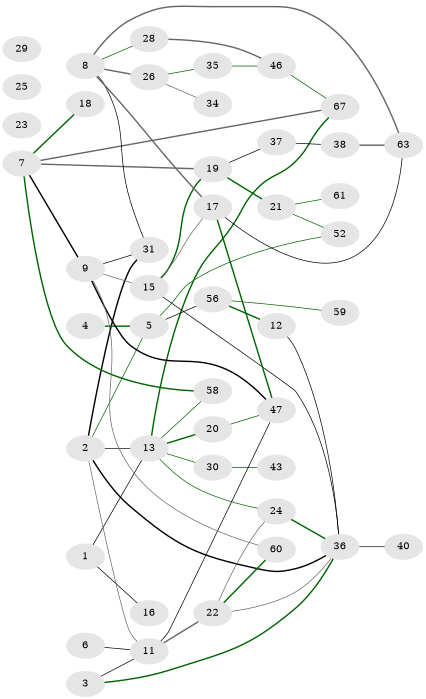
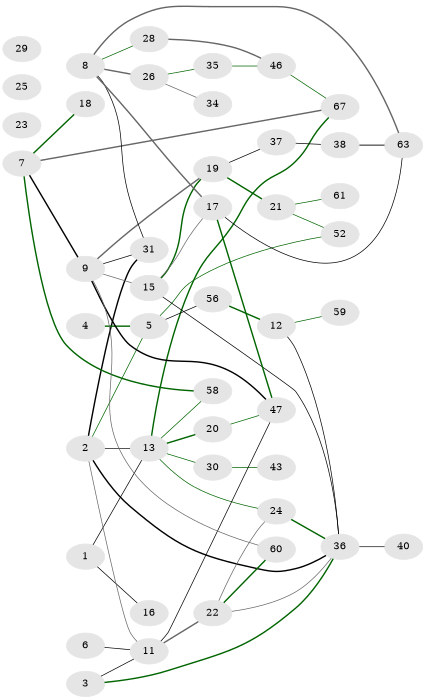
(117, 166) -> (147, 217)
(277, 305) -> (308, 319)
